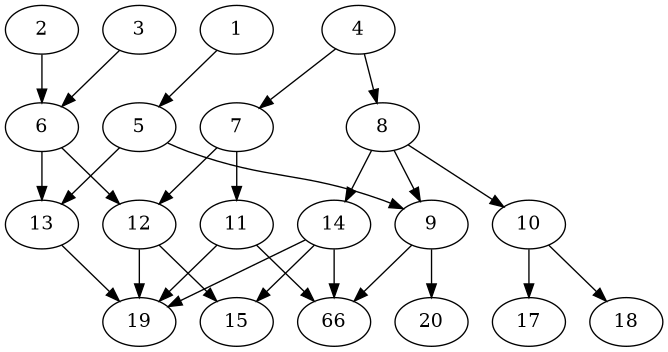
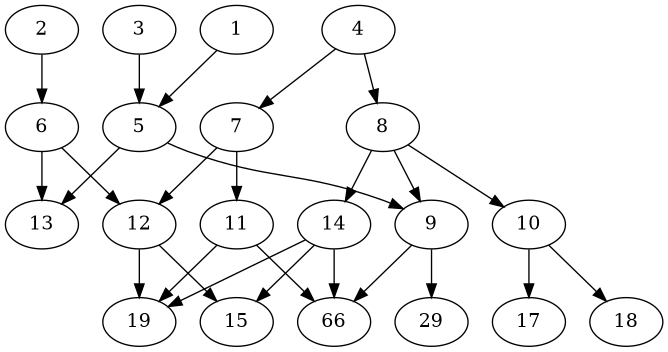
(96, 74) -> (139, 72)
(86, 268) -> none
(432, 322) -> (432, 322)
